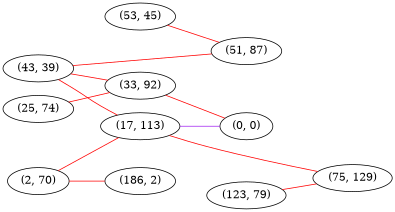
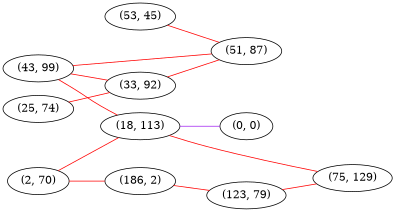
(38, 68) -> (38, 68)
(195, 107) -> (193, 68)
(140, 126) -> (140, 126)
none -> (192, 188)
